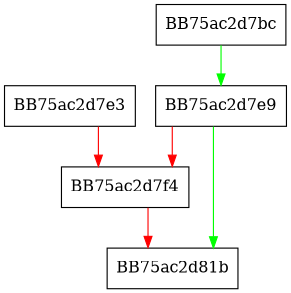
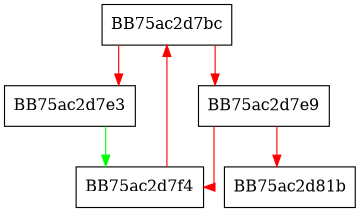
none -> (119, 60)
(221, 60) -> (215, 60)
(98, 141) -> (106, 141)
(213, 182) -> (277, 141)
(148, 222) -> (167, 112)
